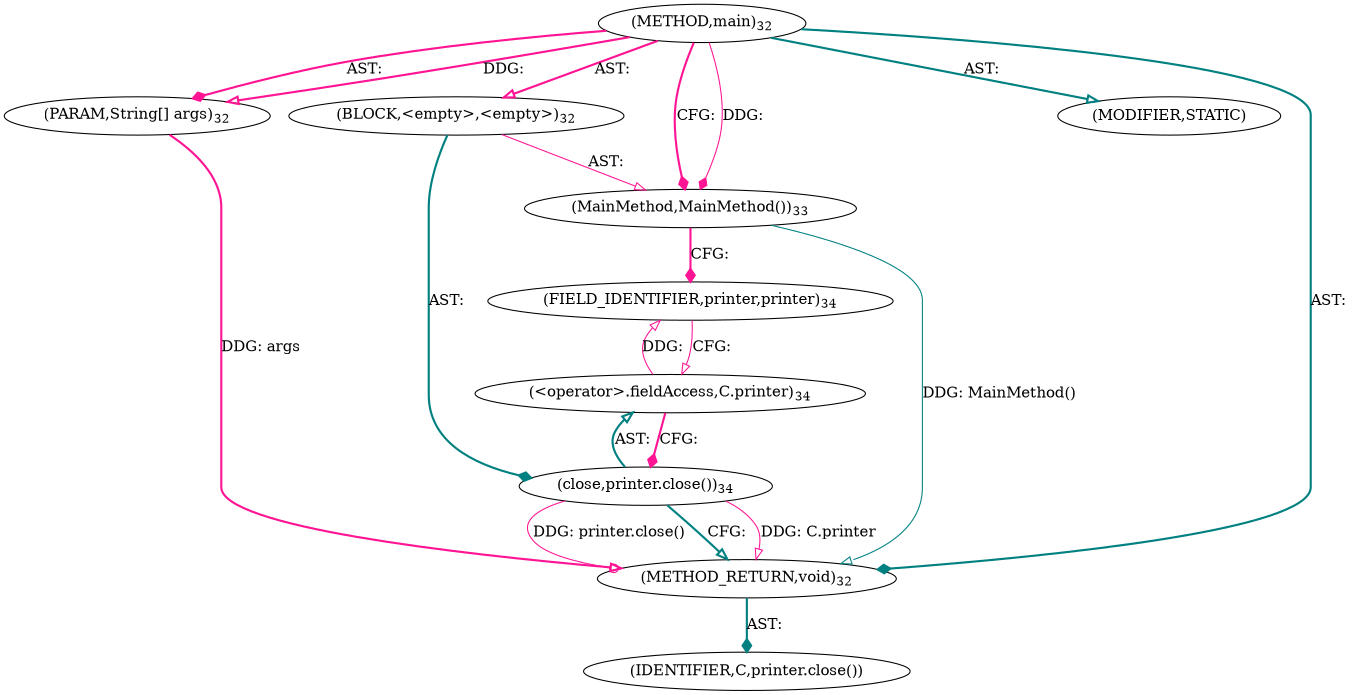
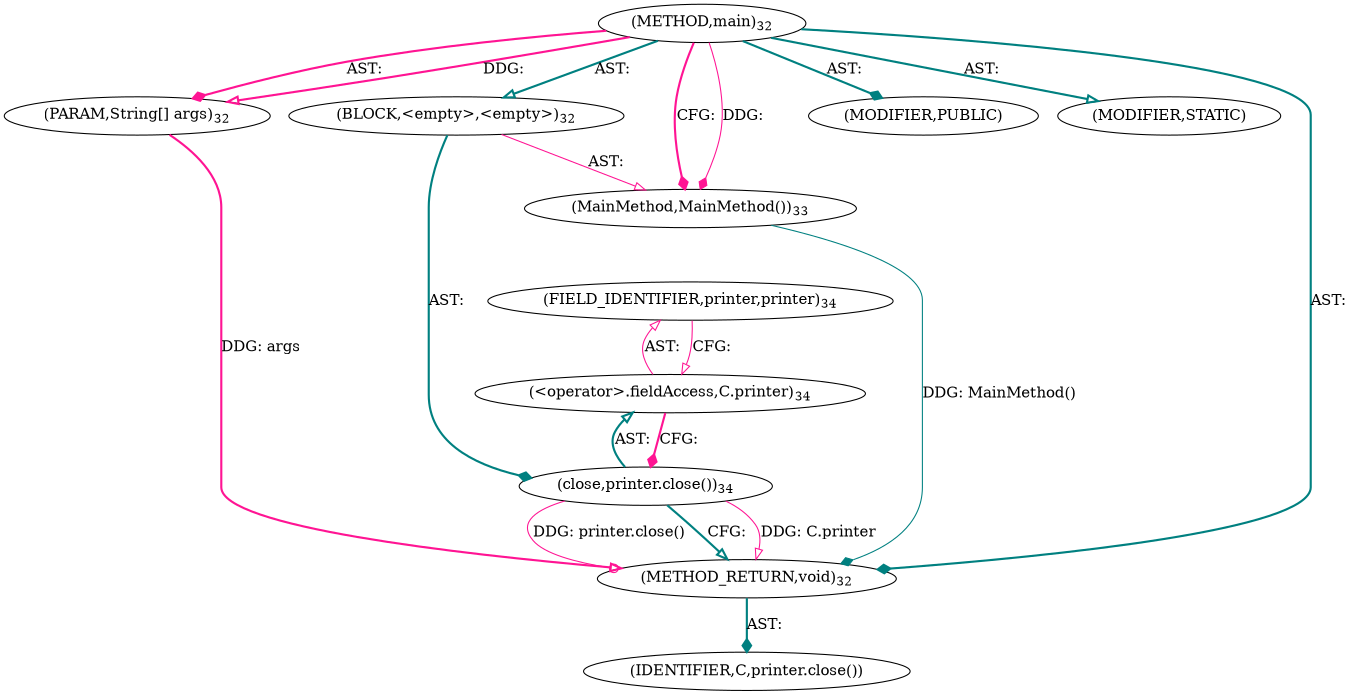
(586, 67) -> (586, 67)
none -> (923, 116)
(690, 248) -> none
(665, 347) -> (665, 347)
(922, 360) -> (922, 360)
